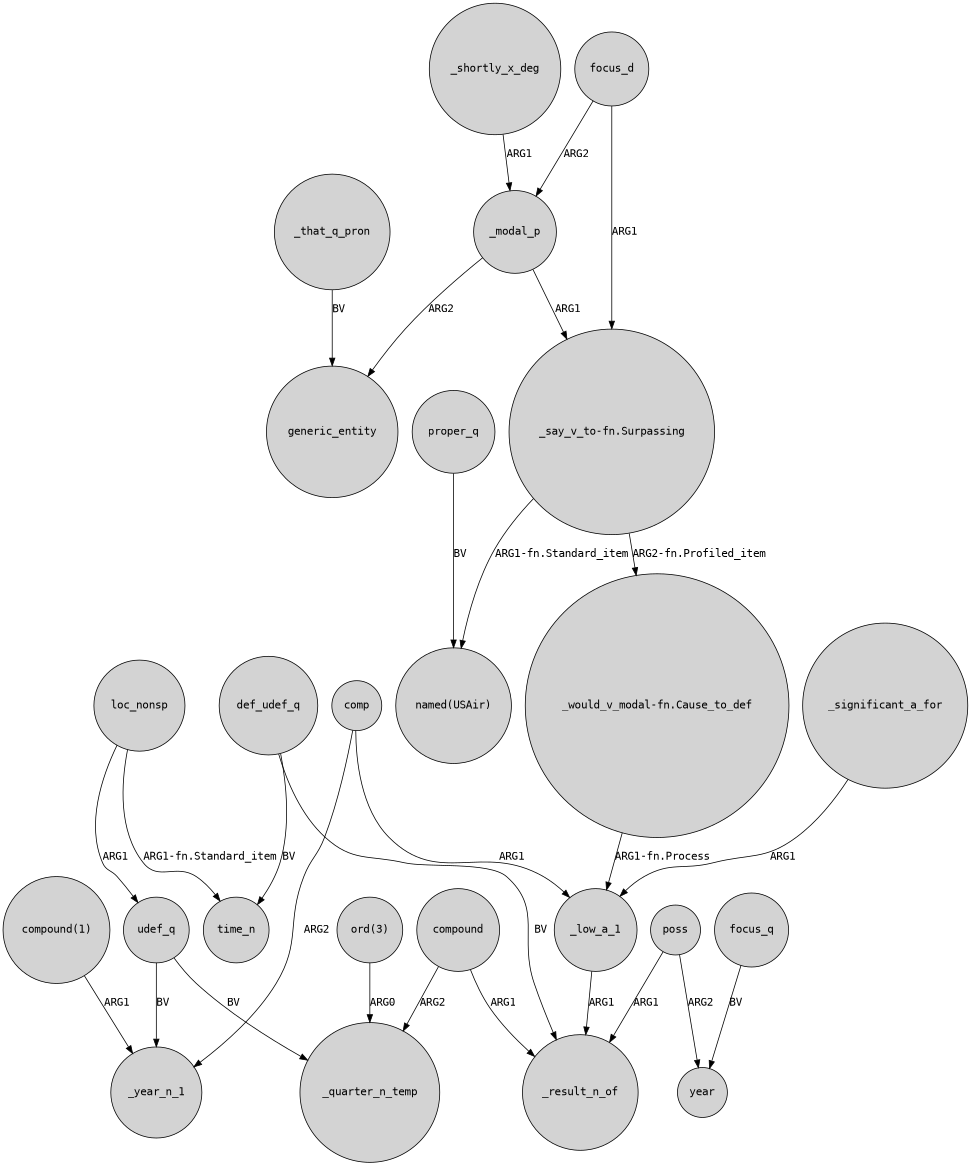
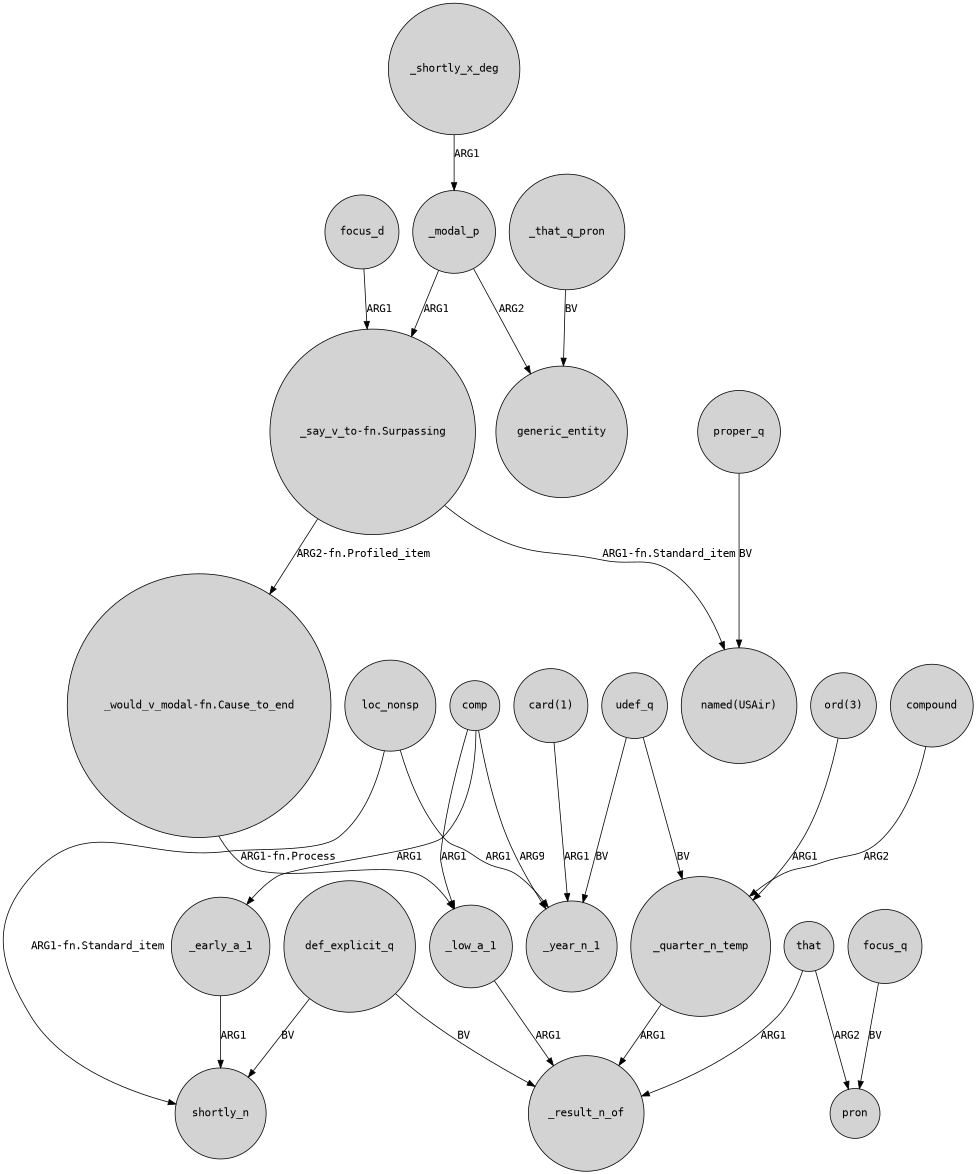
(567, 145) -> none
(268, 706) -> (350, 946)
(657, 706) -> (199, 706)
(885, 706) -> none
(96, 826) -> (452, 844)
(56, 930) -> (551, 706)
(236, 930) -> (221, 1113)
(317, 930) -> (532, 857)
(676, 930) -> (809, 946)
none -> (221, 946)
(383, 1003) -> (805, 857)
(494, 1014) -> (642, 1032)
(702, 1092) -> (855, 1113)
